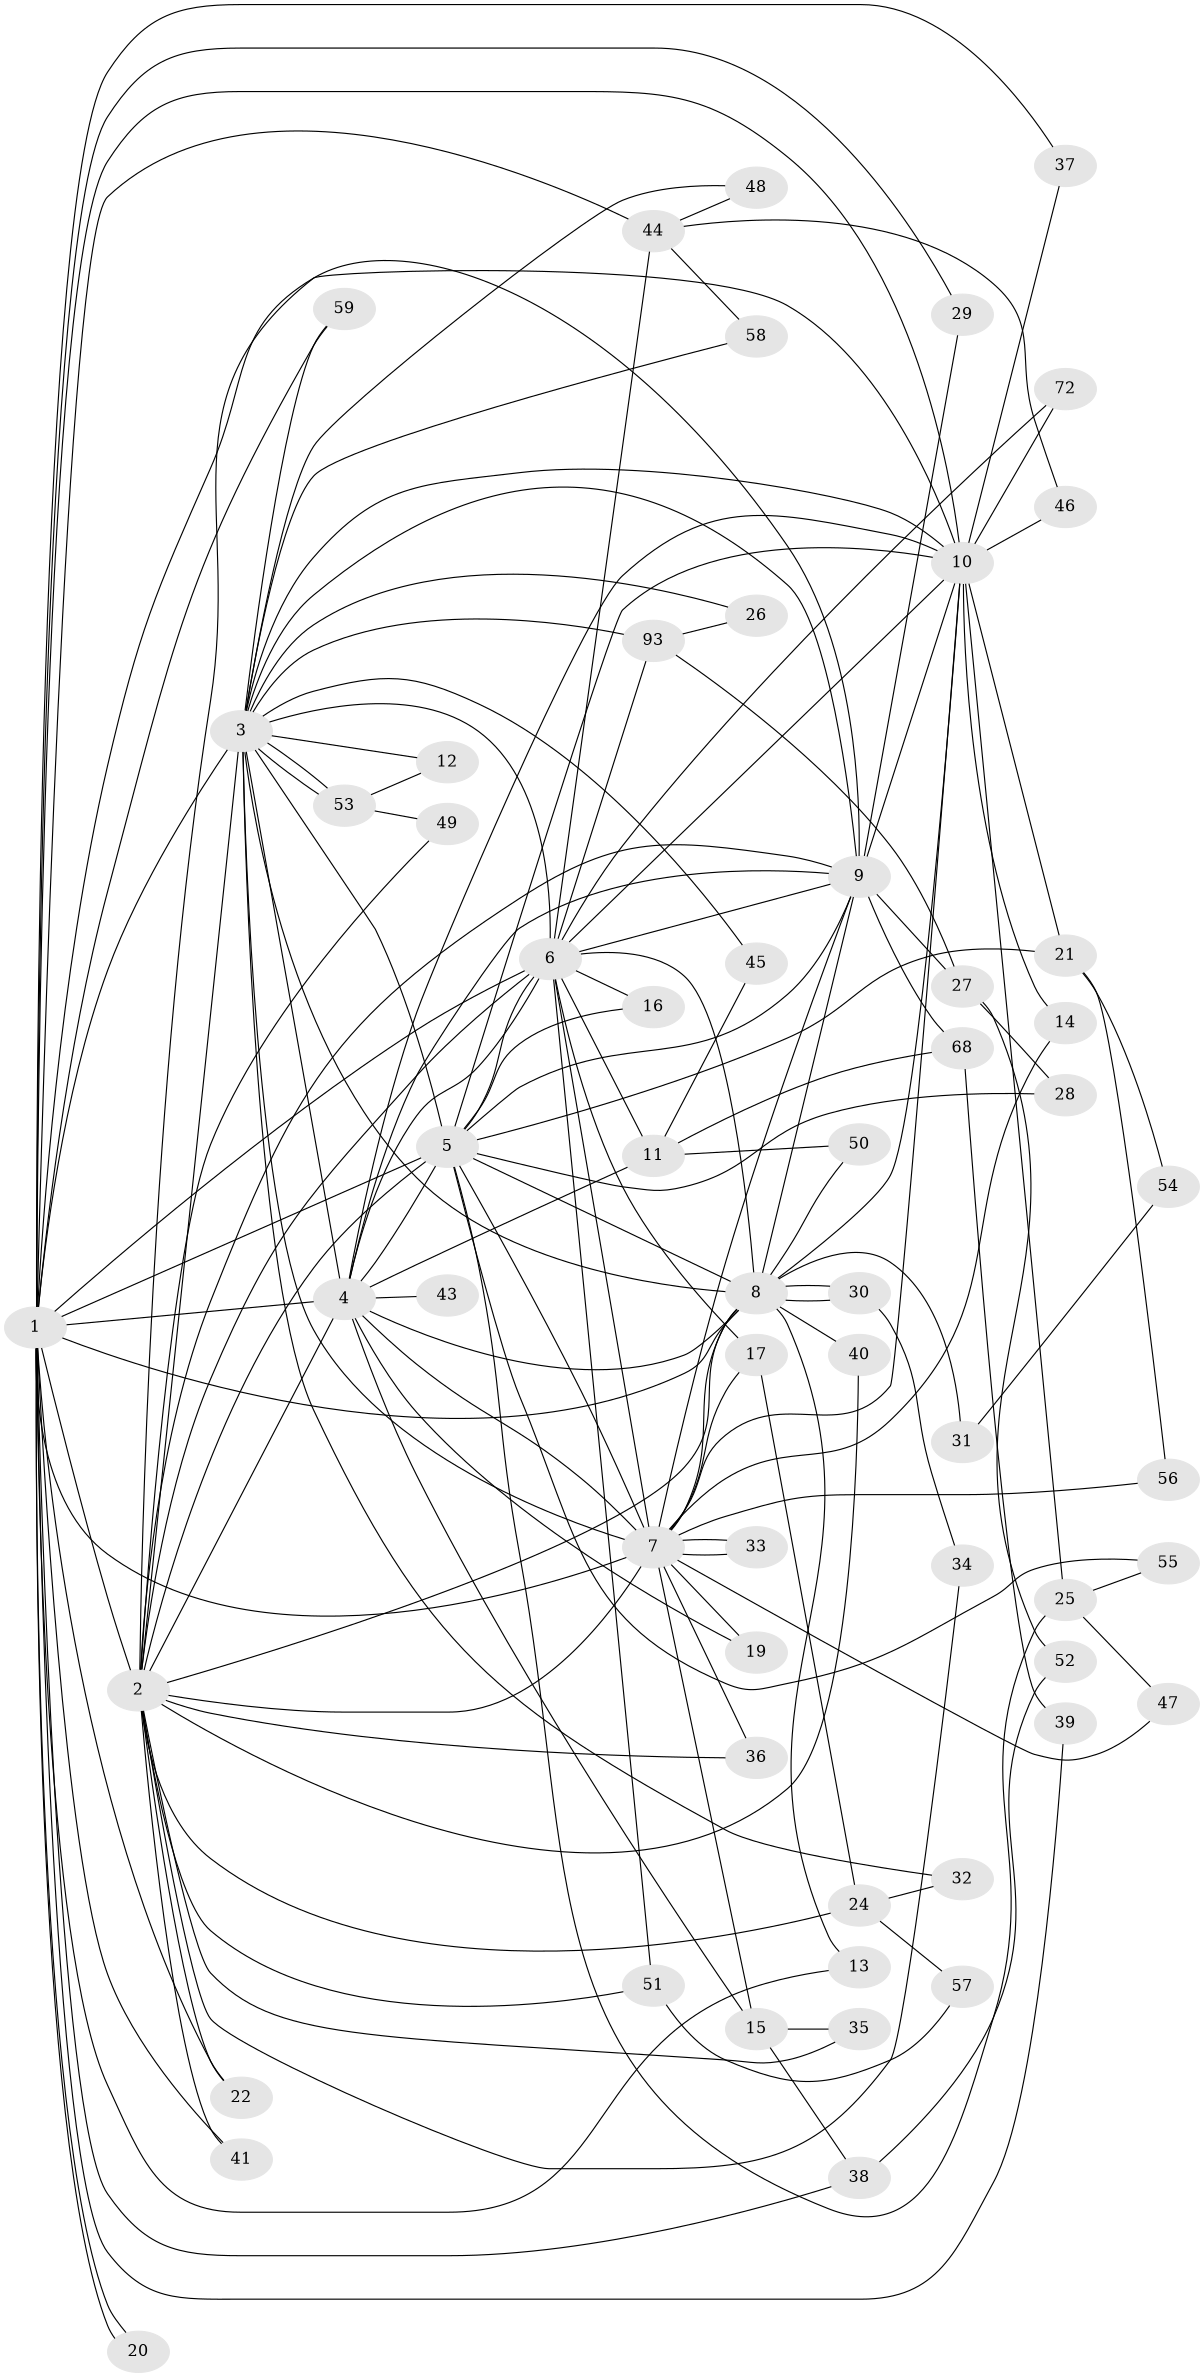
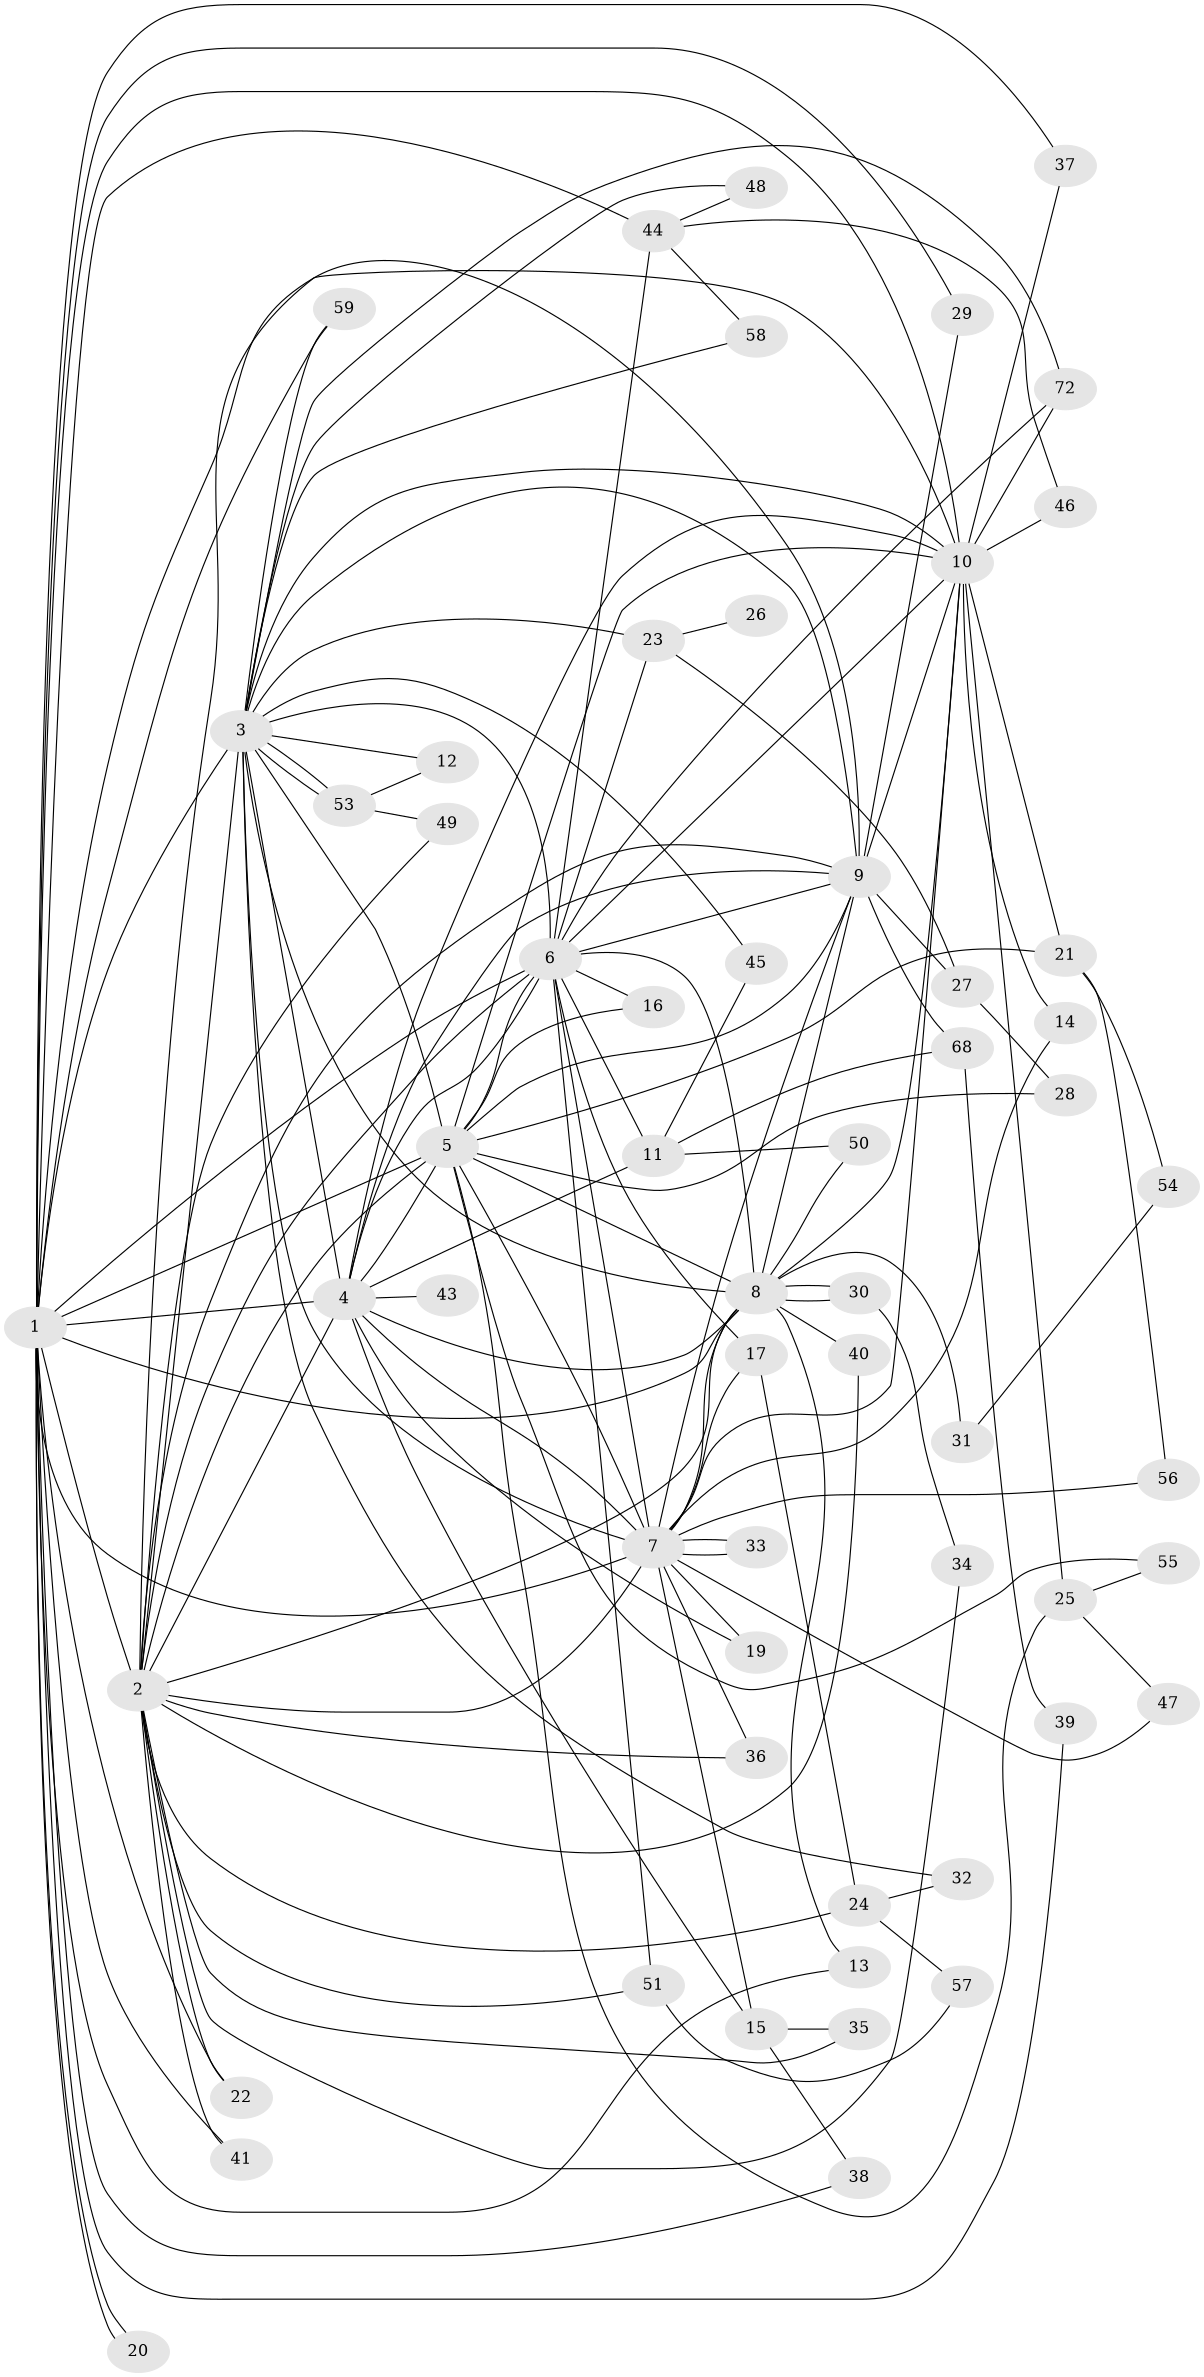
(464, 577) -> (551, 212)
(653, 641) -> (653, 641)
(1065, 1662) -> none
